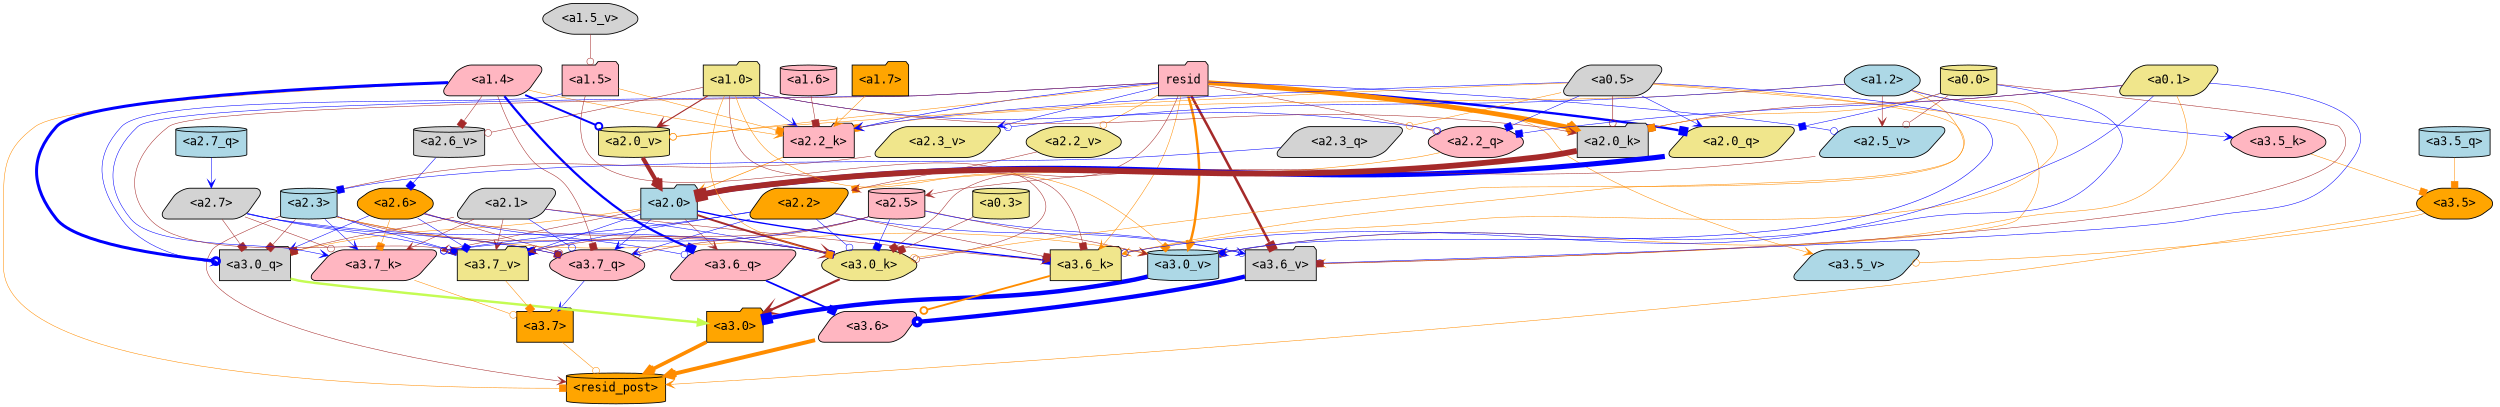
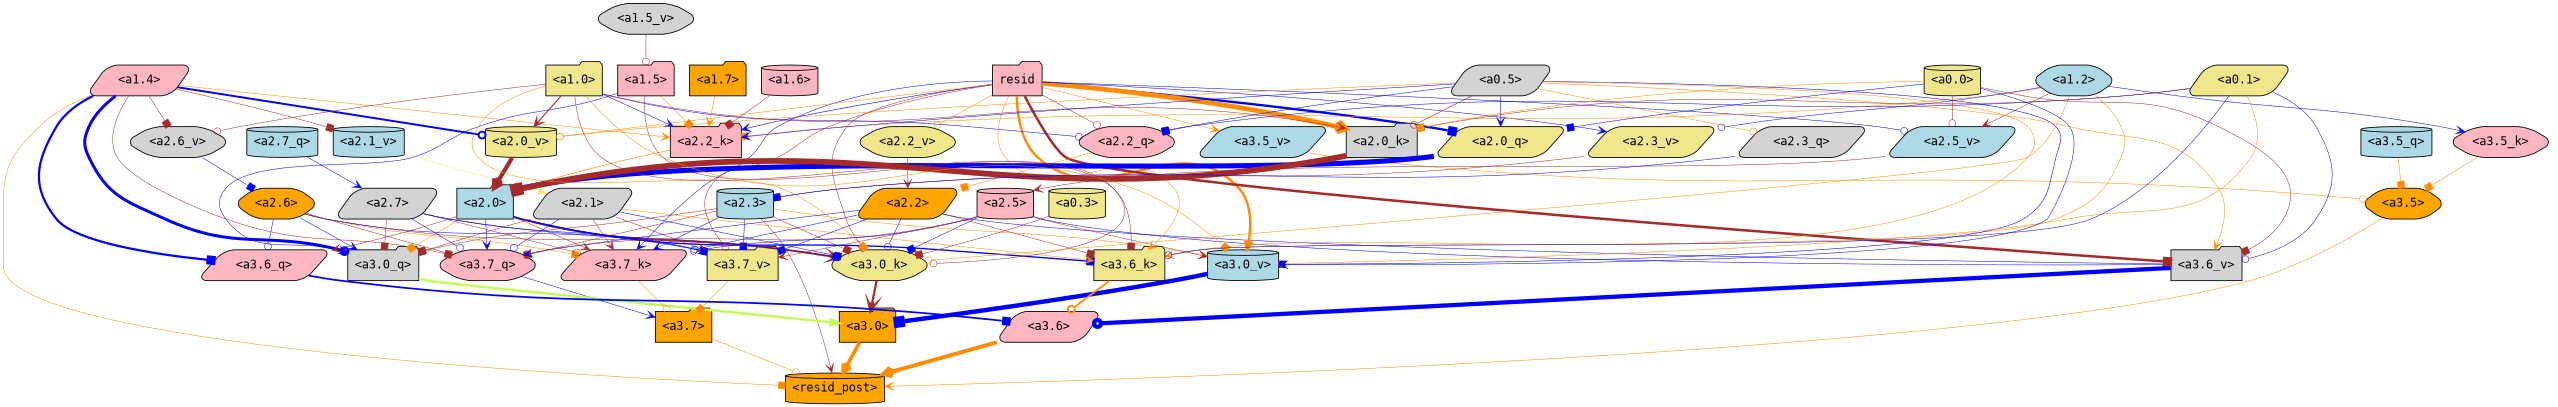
none -> (369, 142)
(449, 142) -> (178, 142)
(793, 236) -> (819, 231)
(2110, 252) -> (1780, 181)
